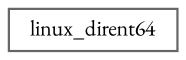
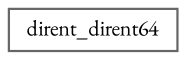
(93, 30) -> (93, 30)
